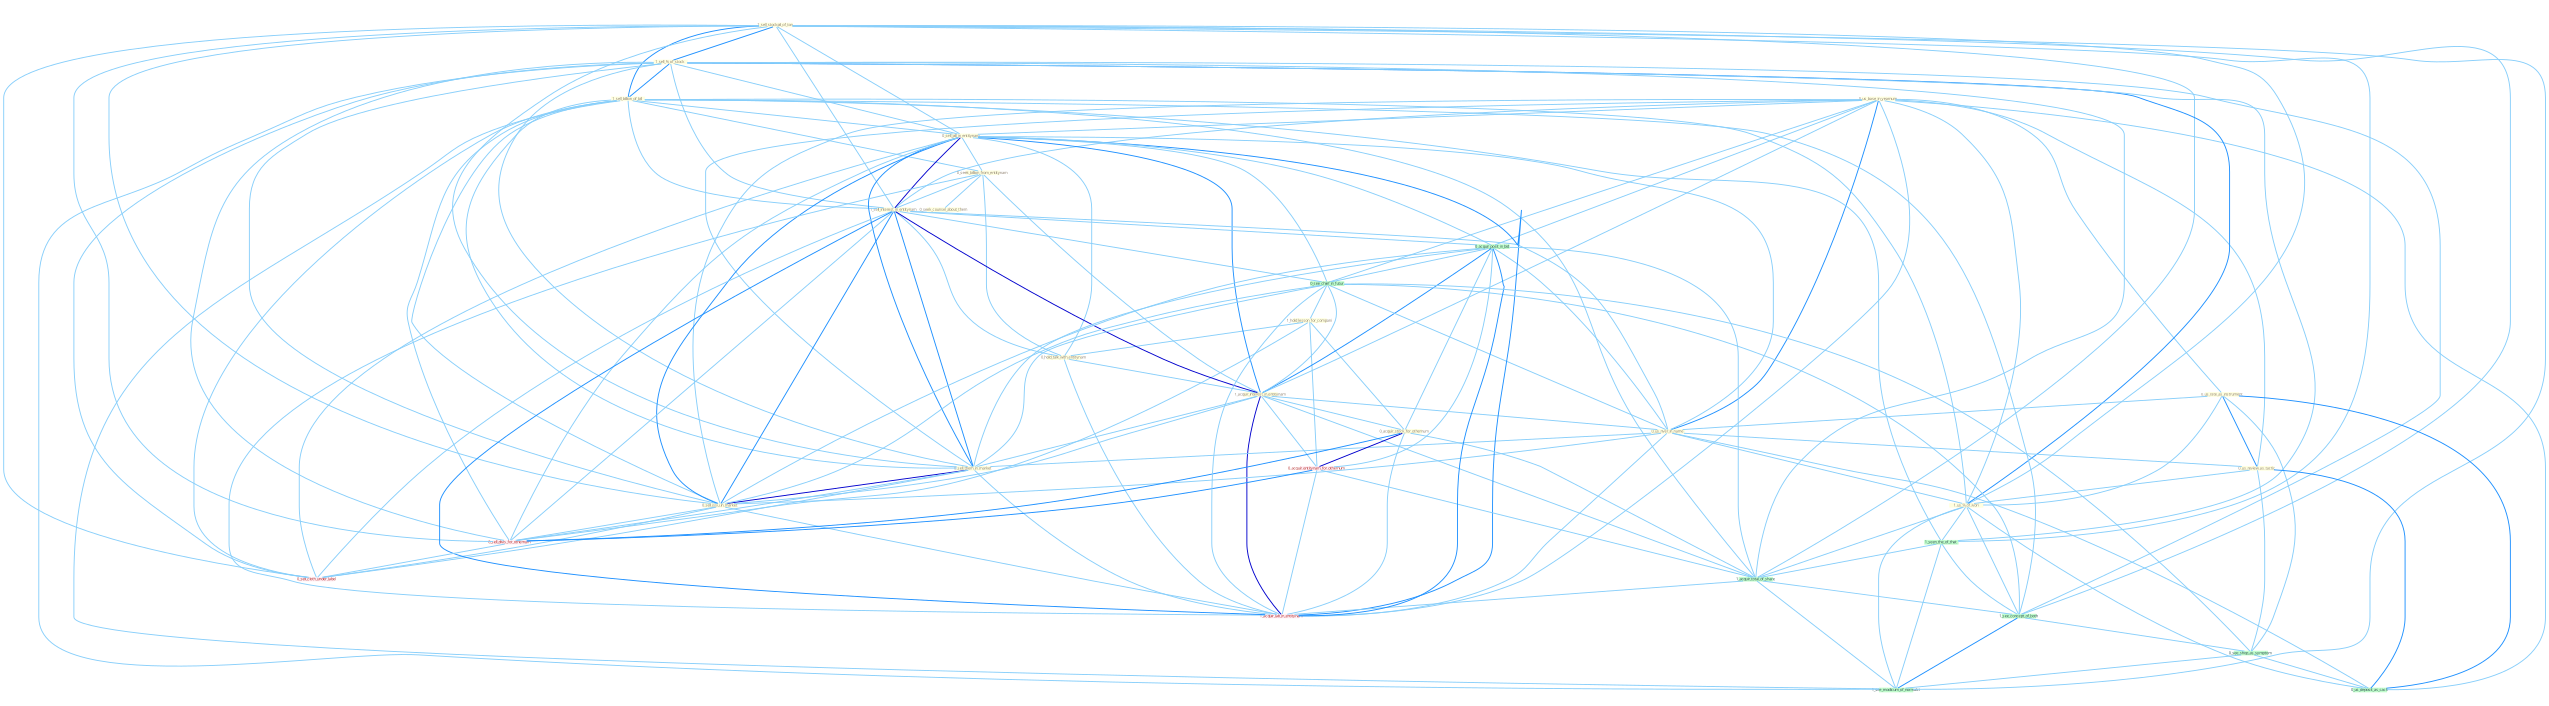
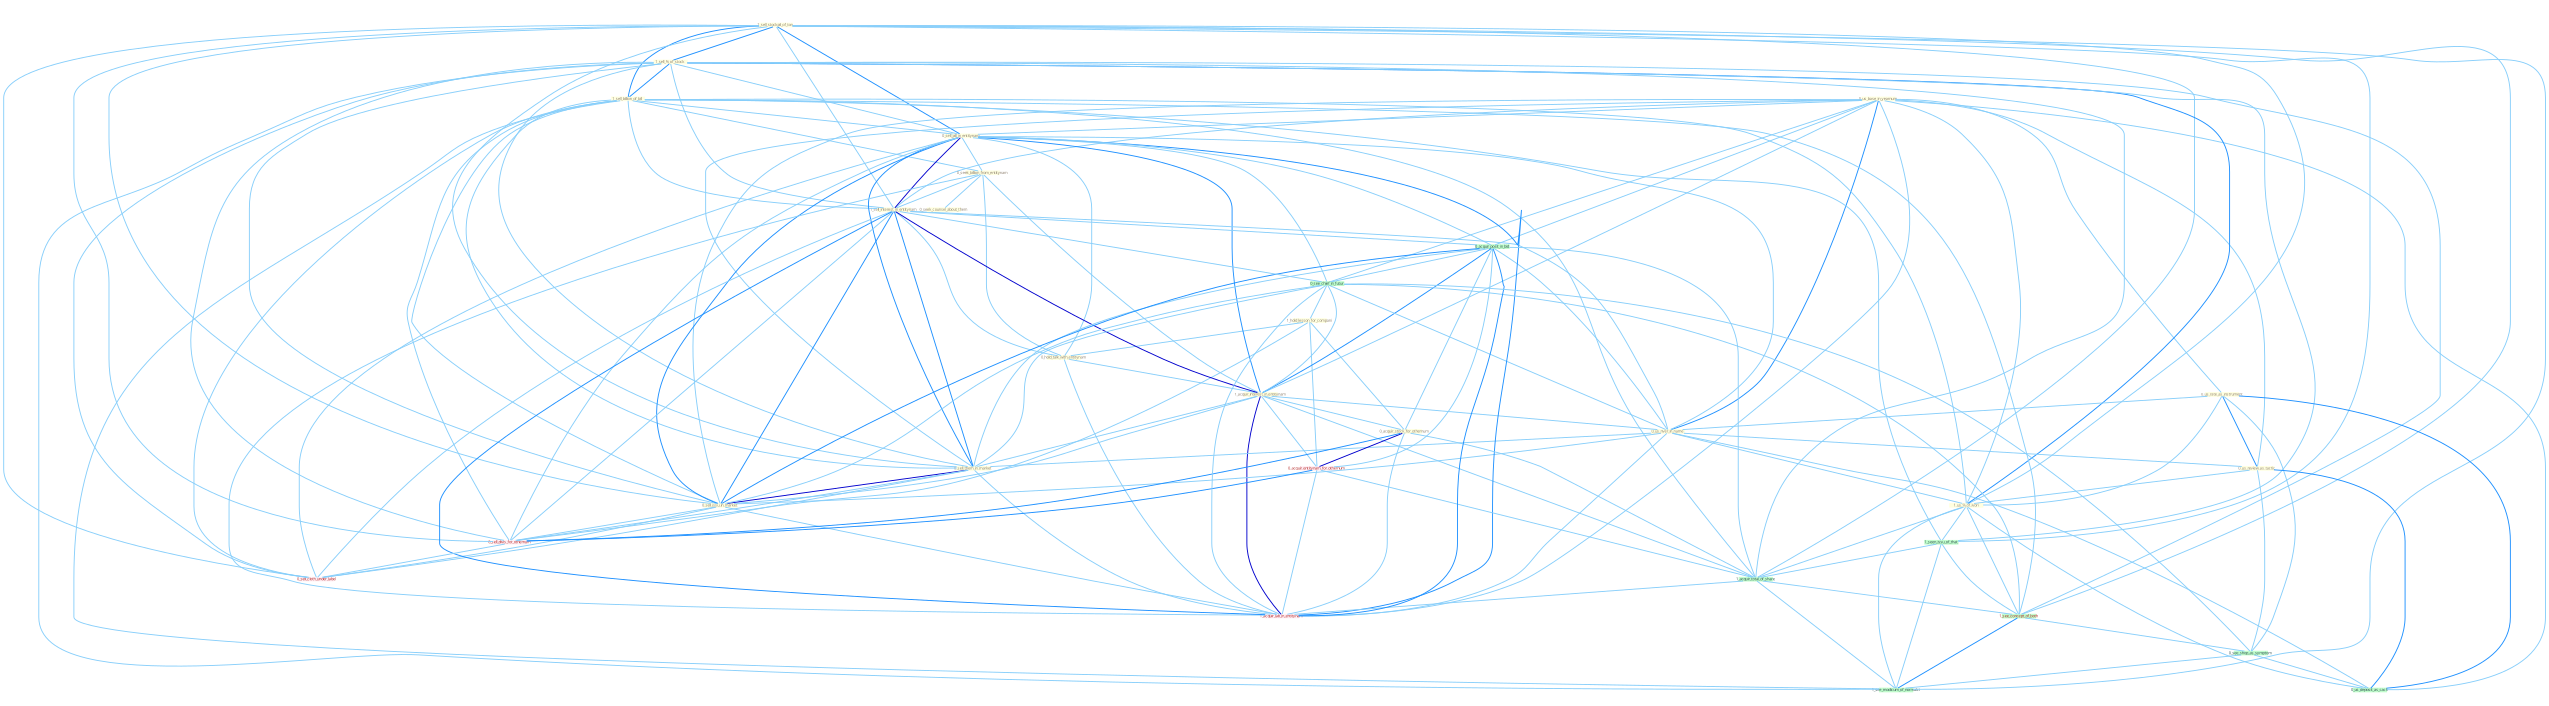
(869, 80) -> (869, 80)
(1011, 359) -> (1011, 359)
(1941, 542) -> (1941, 542)
(2019, 616) -> (2019, 616)
